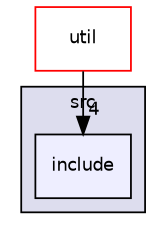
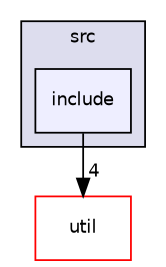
(83, 97) -> (83, 158)
